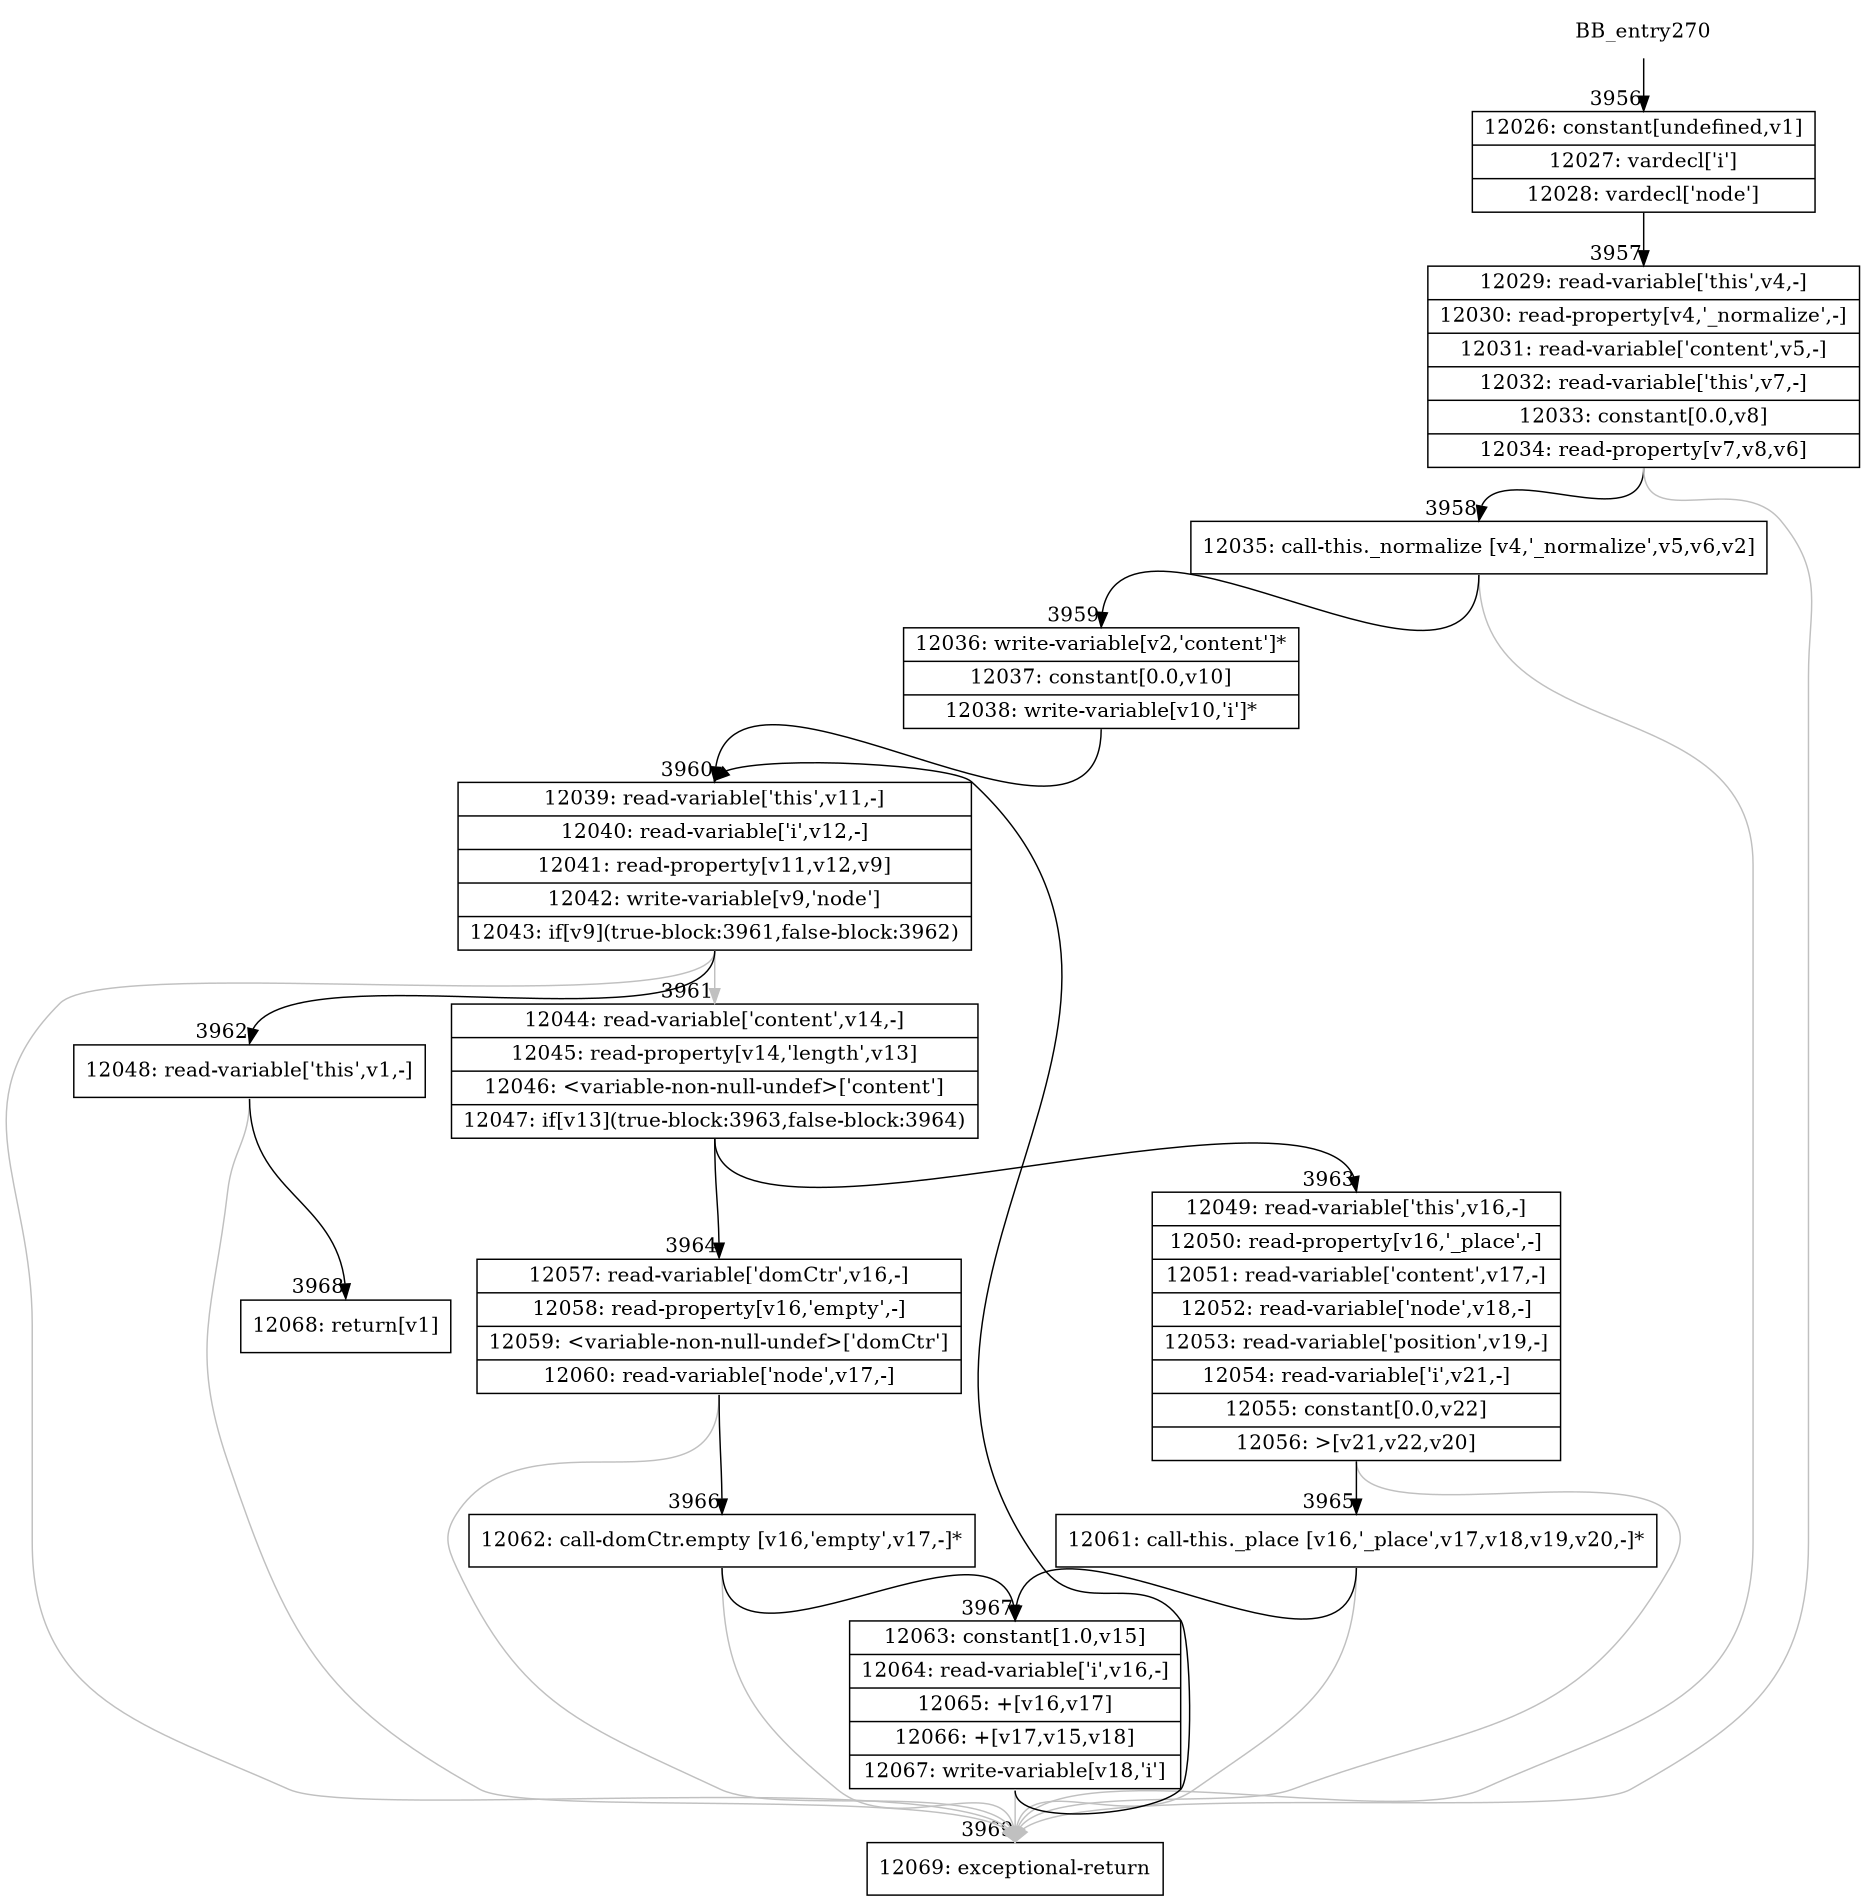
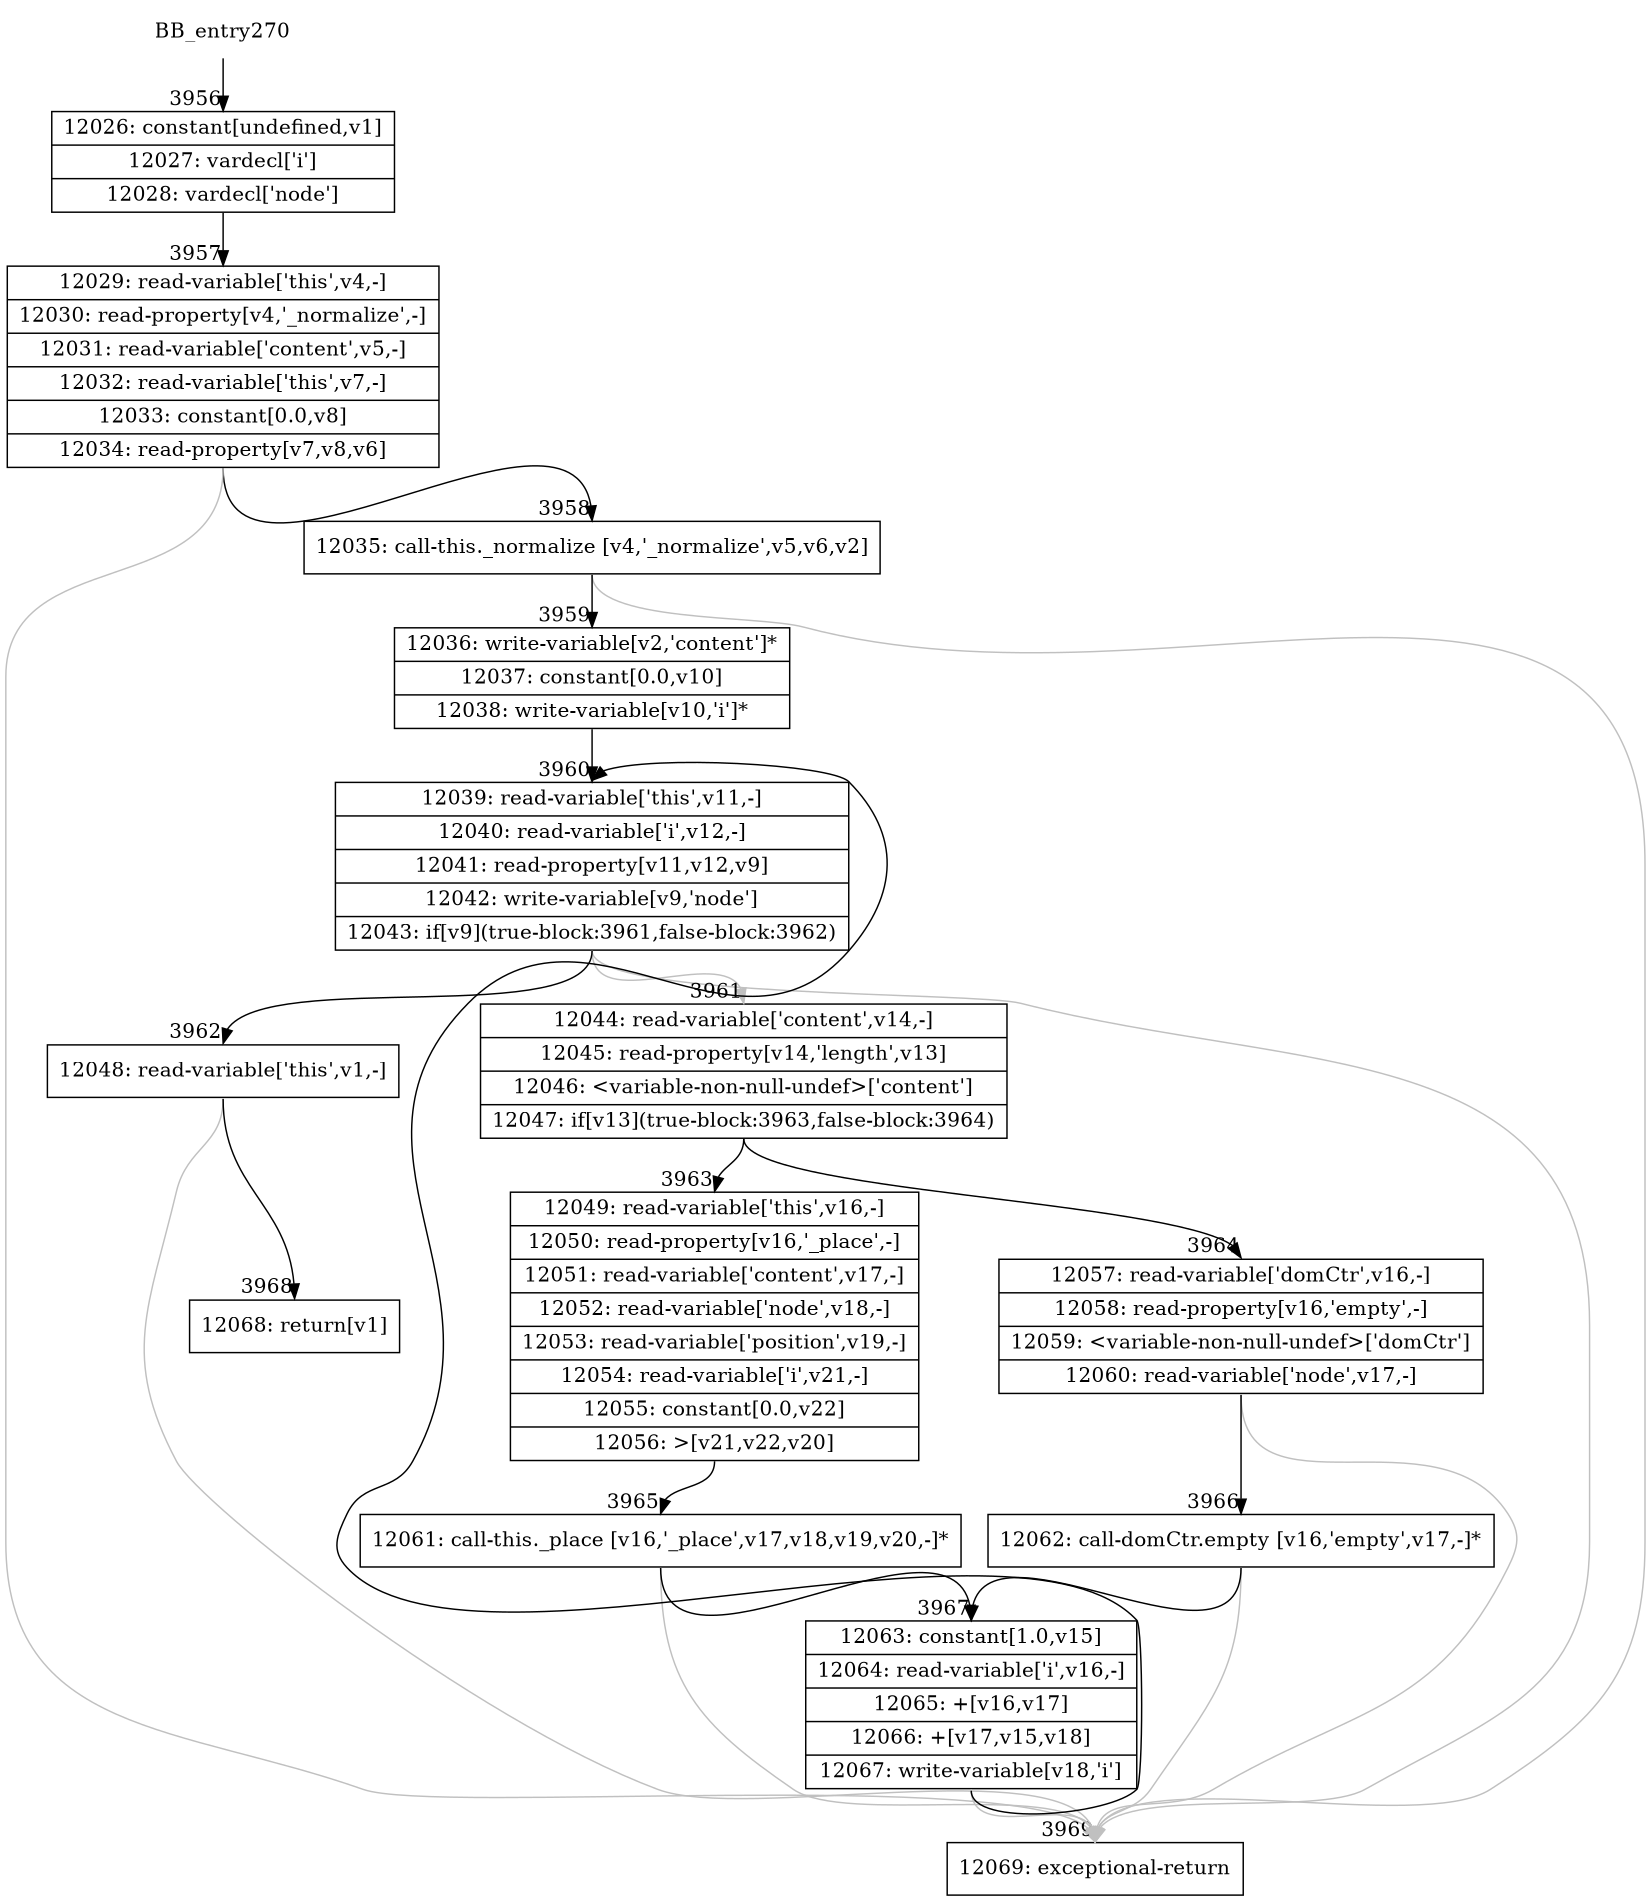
(1557, 1693) -> none
